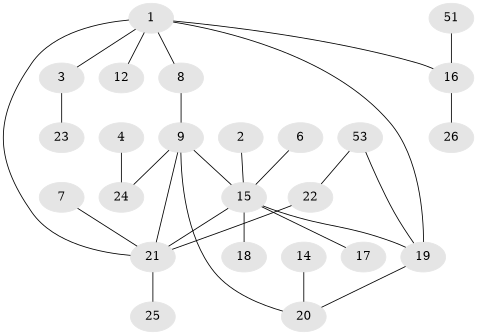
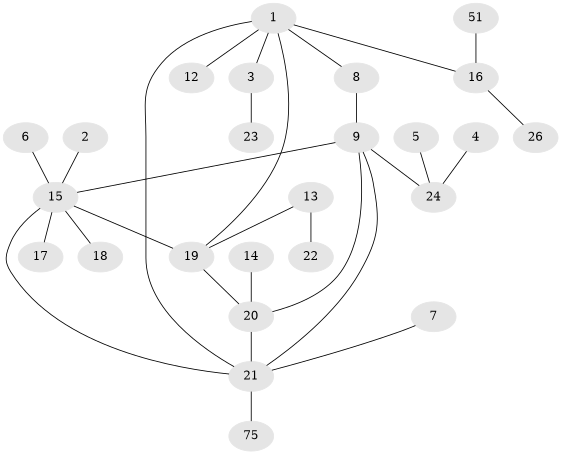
(360, 138) -> (311, 197)
none -> (416, 138)
(232, 228) -> (251, 347)
(153, 317) -> (251, 436)
